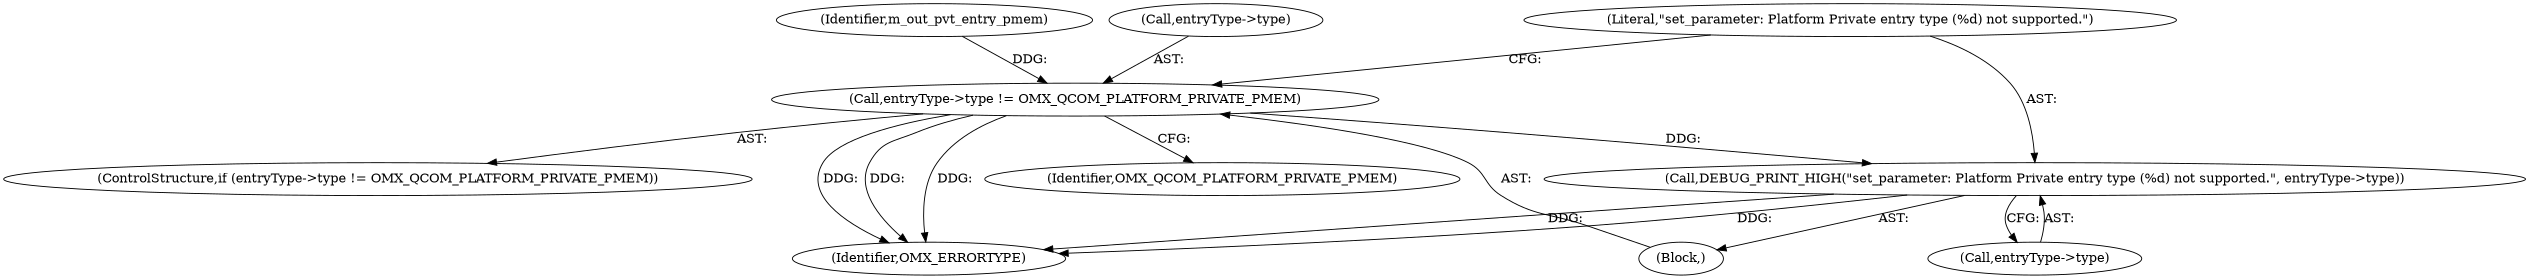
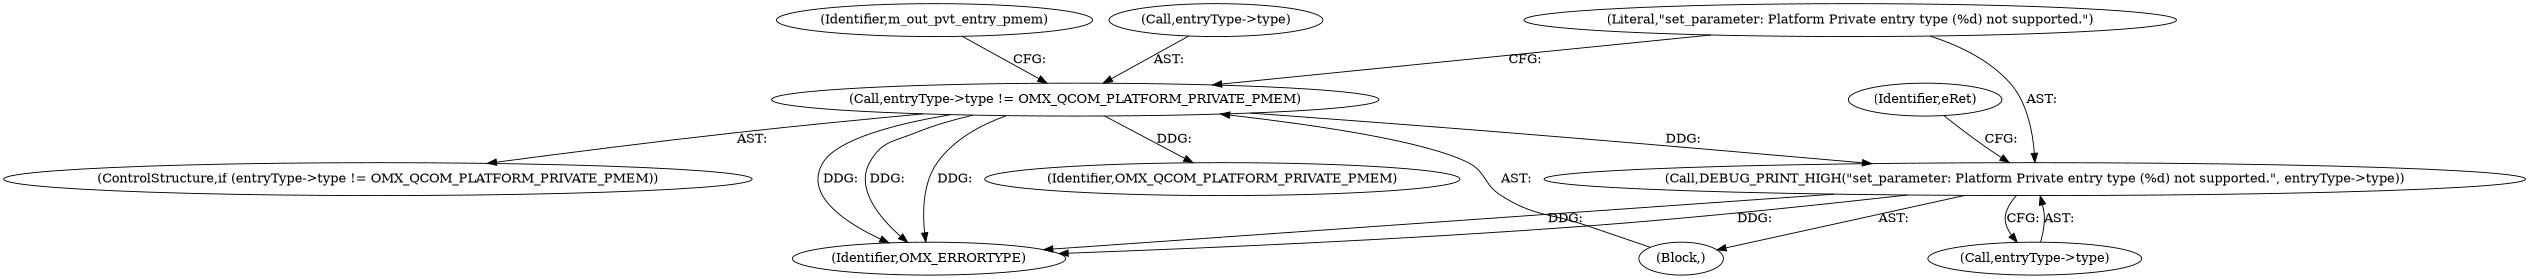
(1032, 60) -> (1032, 60)
none -> (1925, 100)
(1176, 139) -> (1176, 139)
